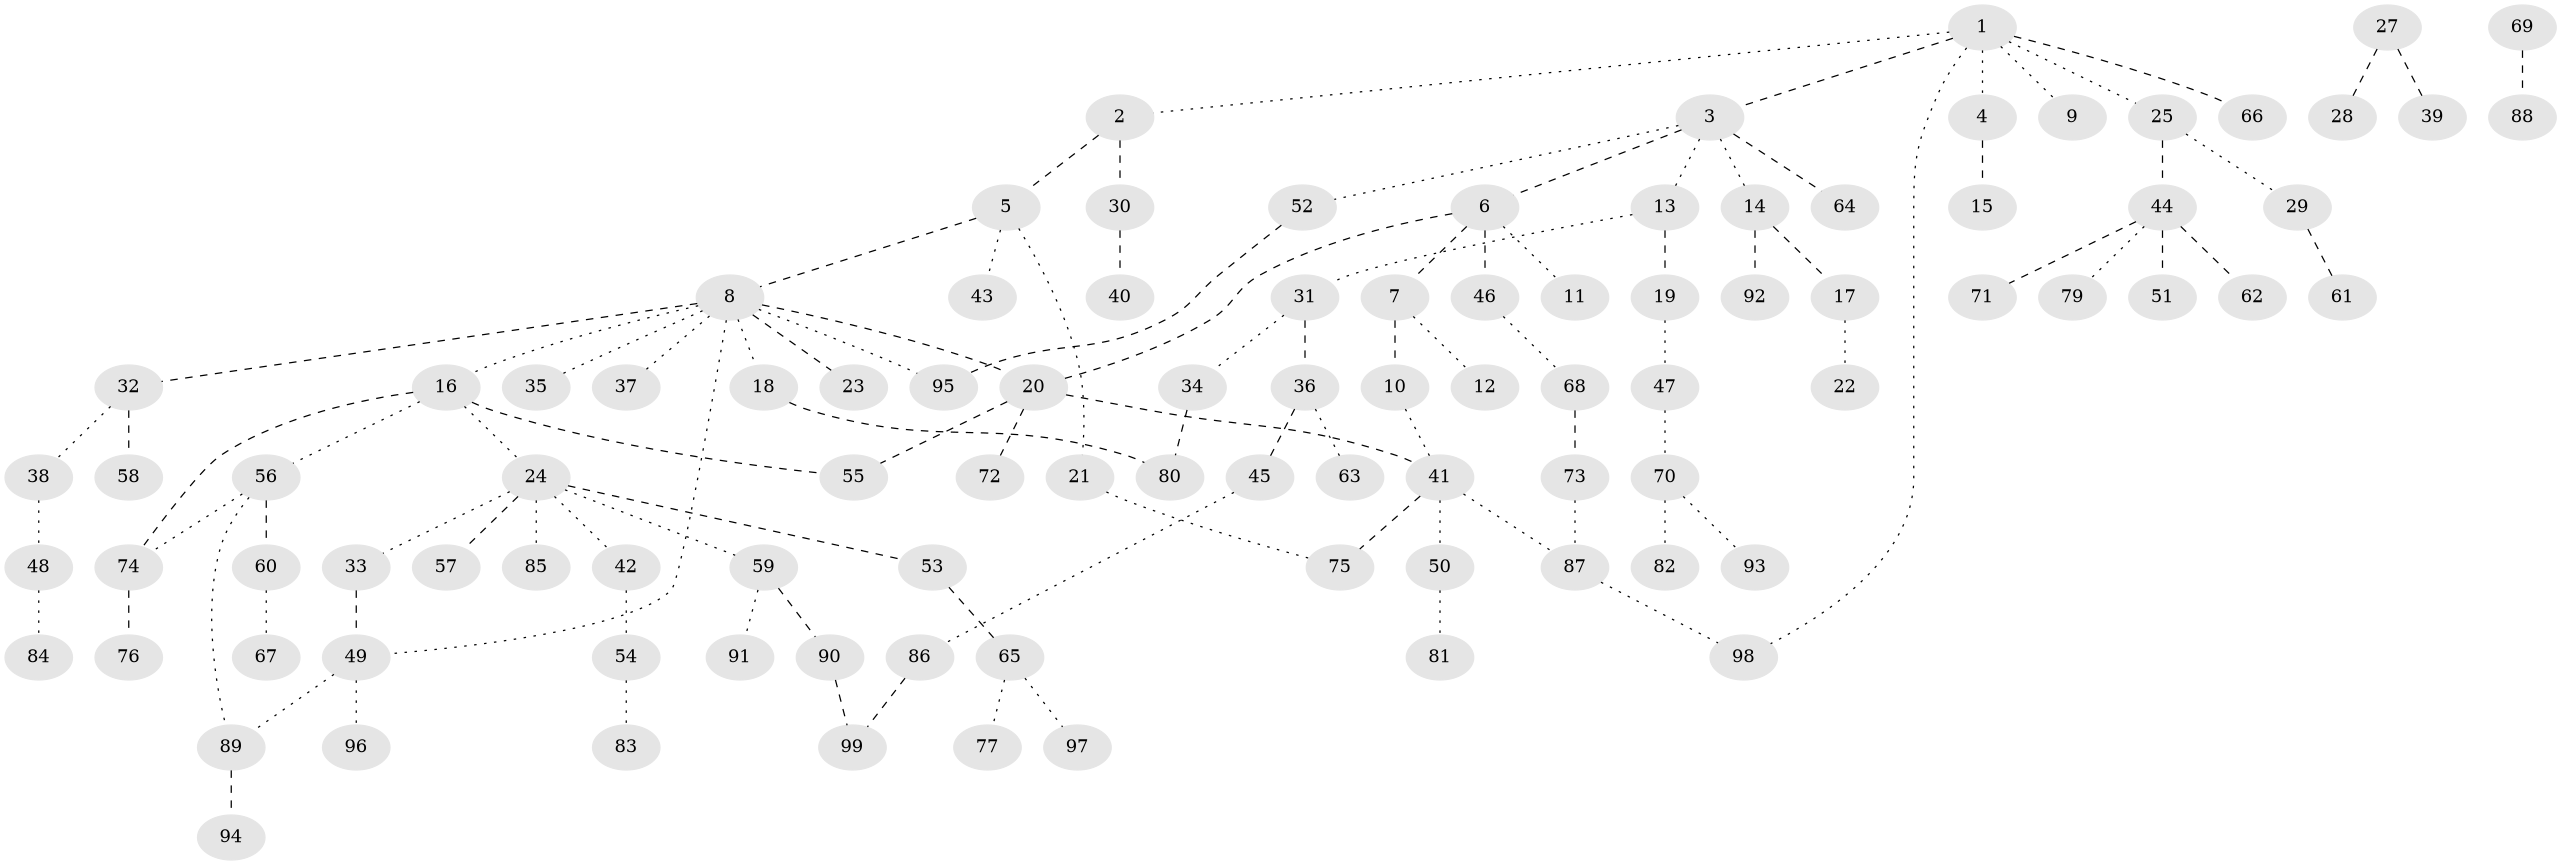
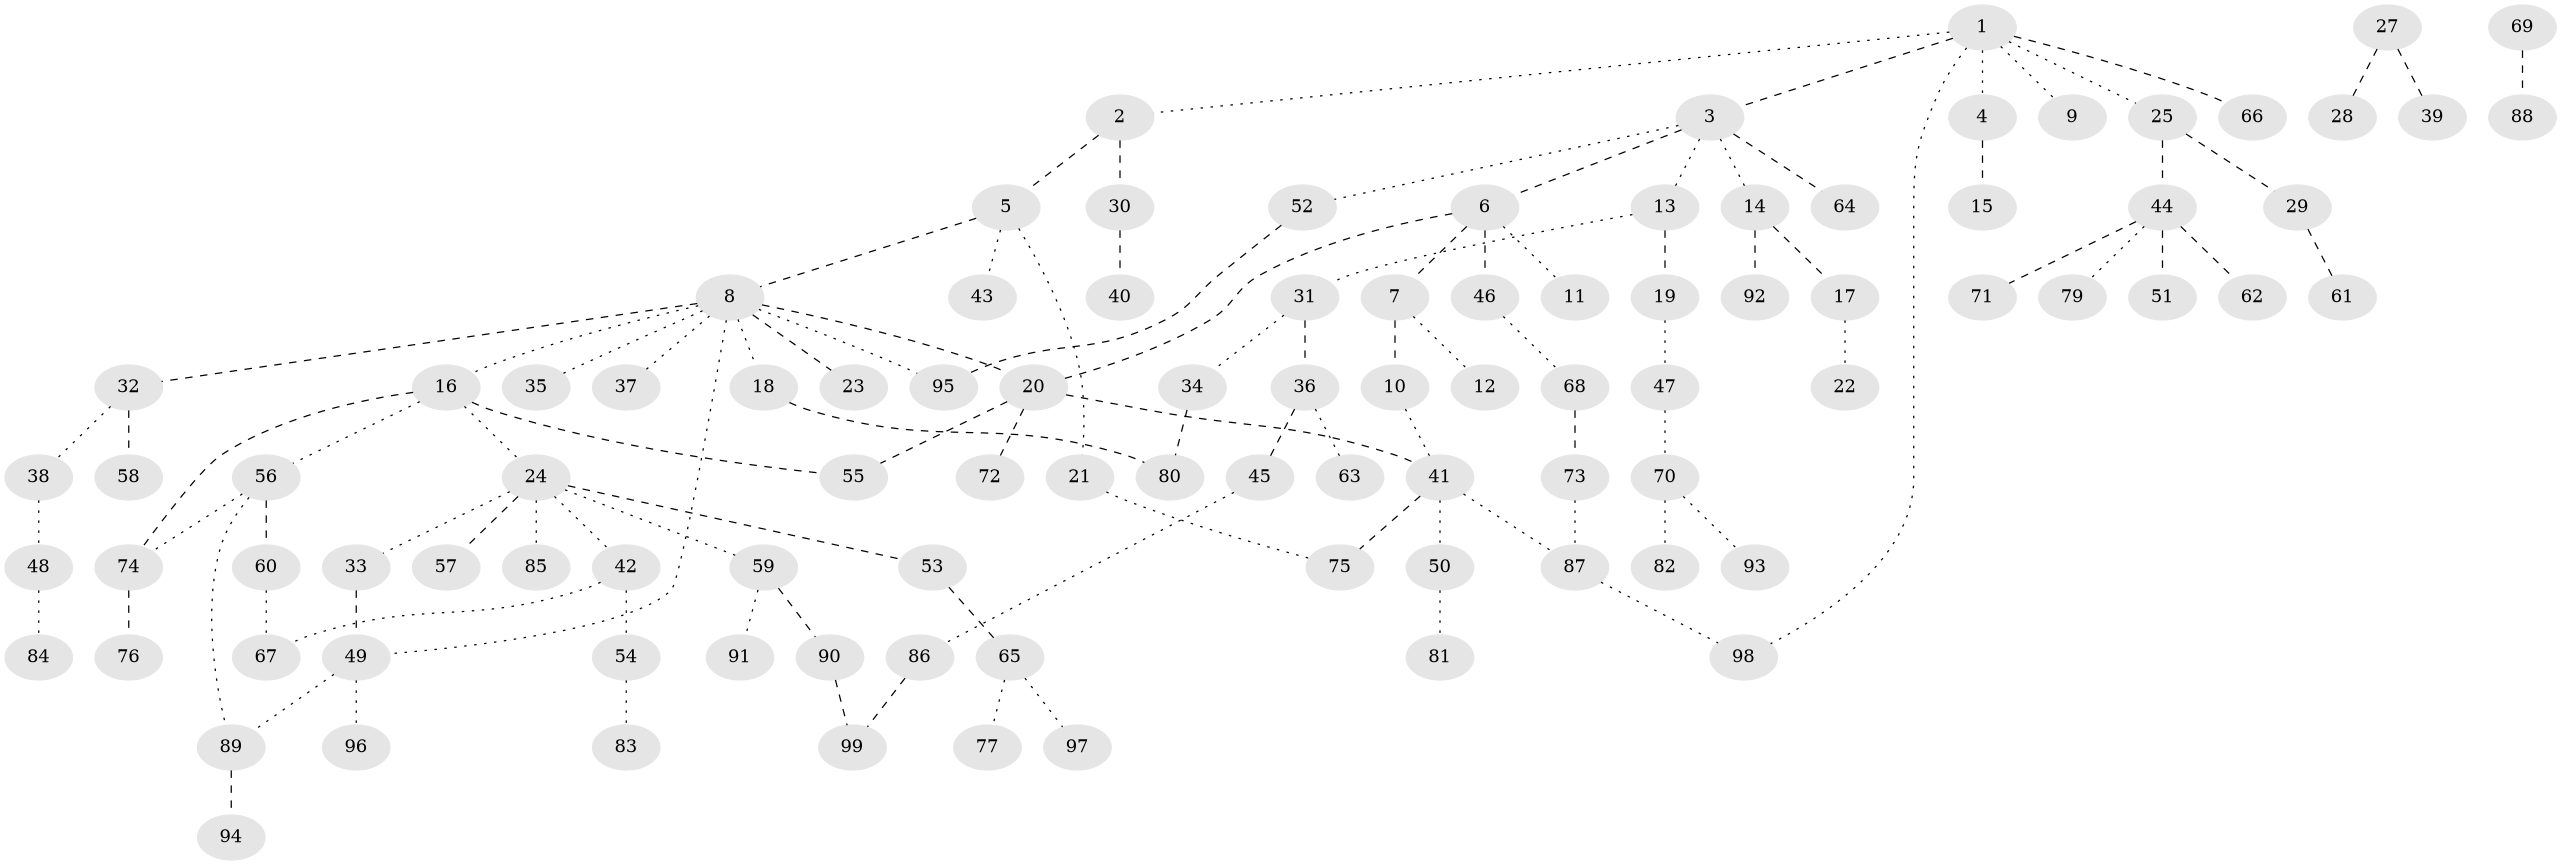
(2230, 163) -> (2230, 163)
none -> (446, 612)
